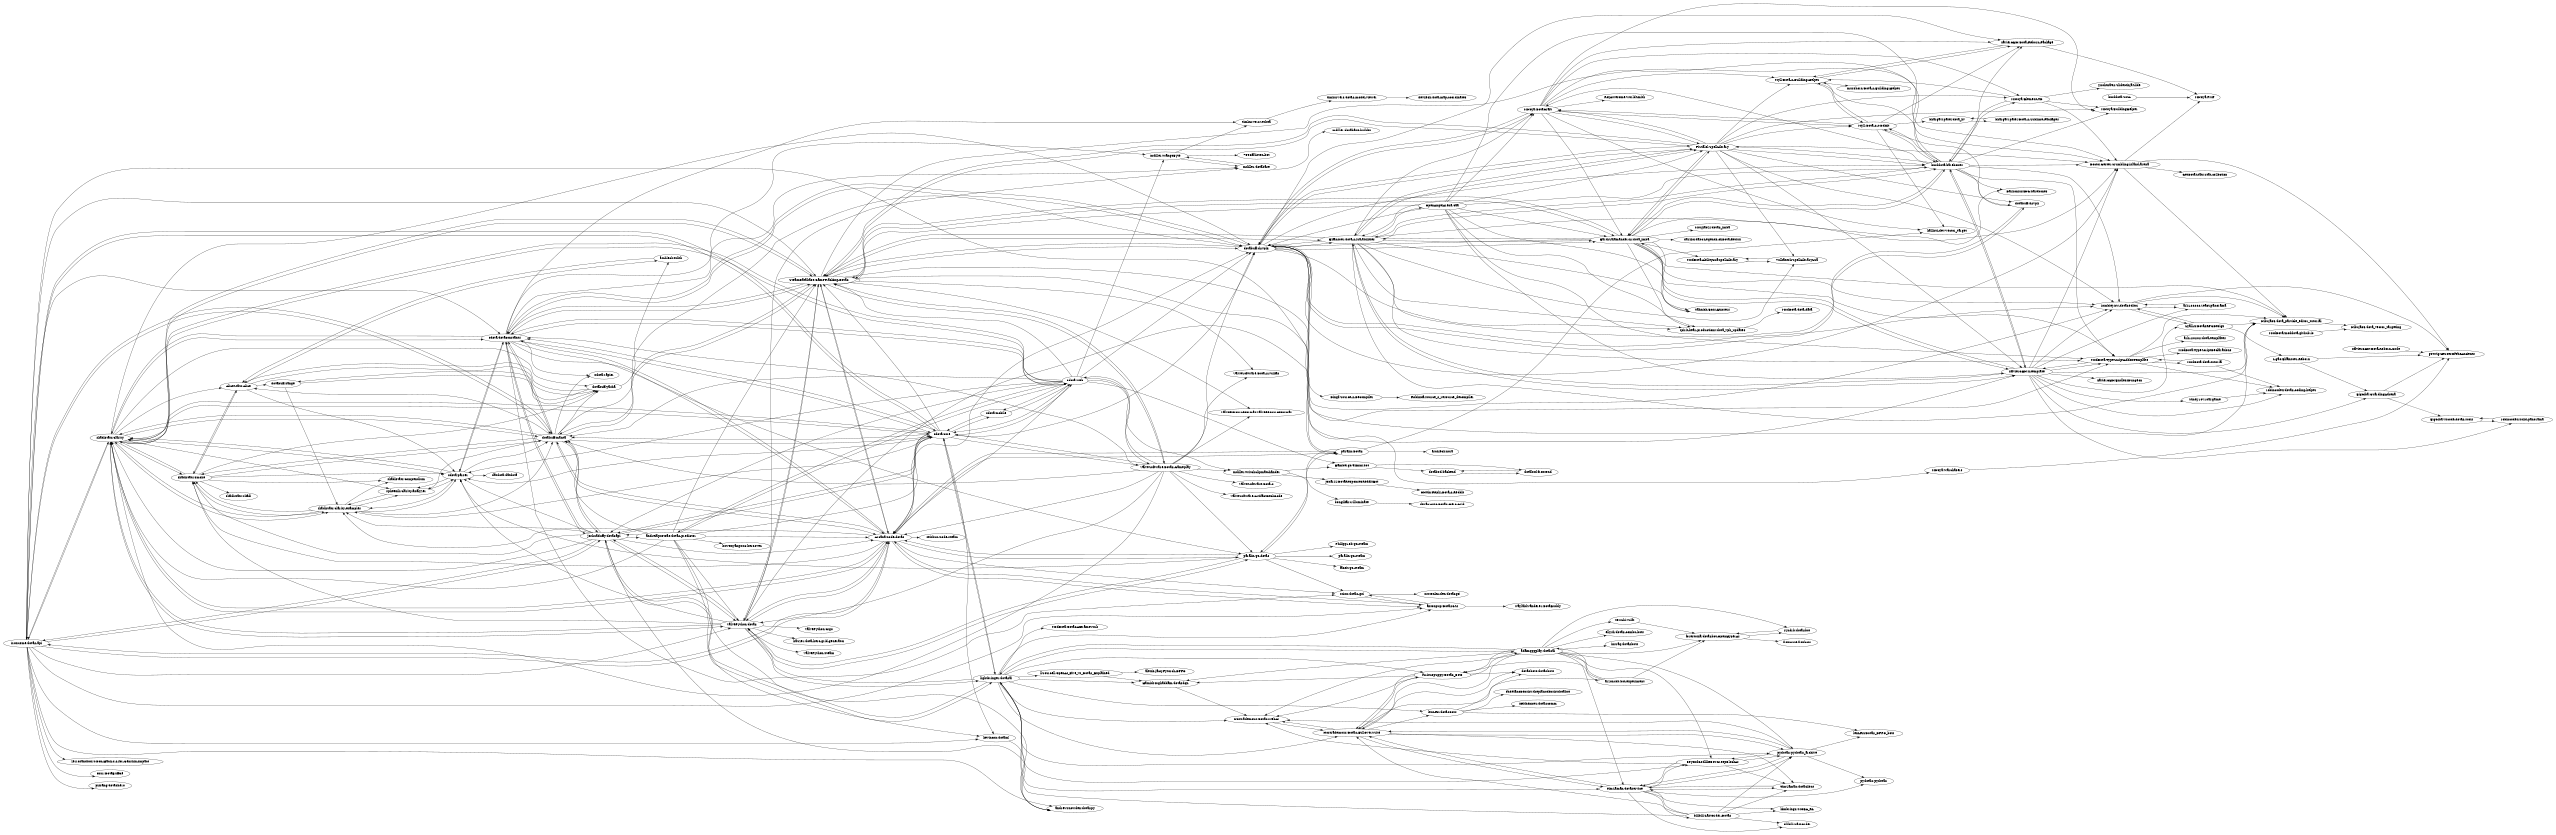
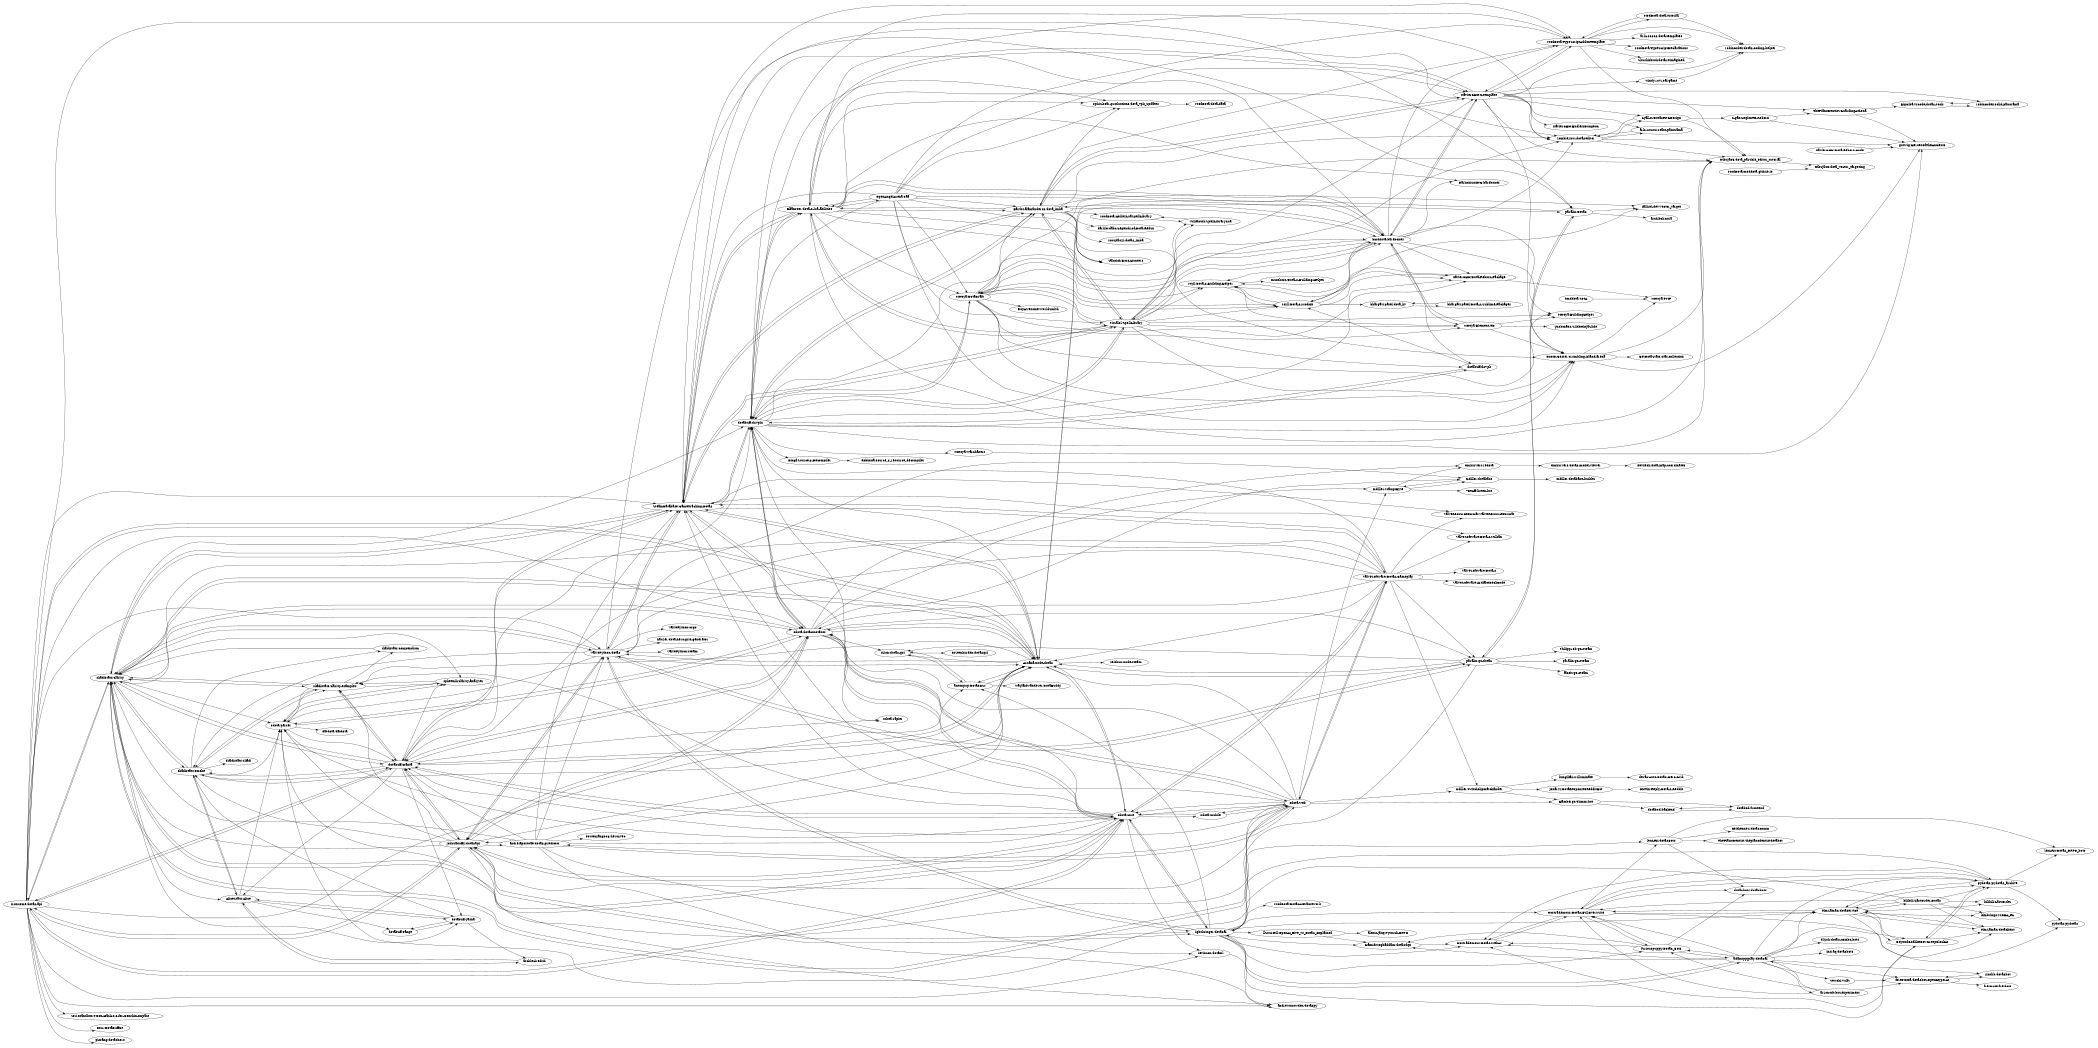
none -> (1661, 60)
none -> (1172, 284)
(2291, 359) -> (1750, 118)
(2376, 395) -> (1840, 111)
(309, 442) -> (369, 726)
(300, 451) -> (246, 649)
